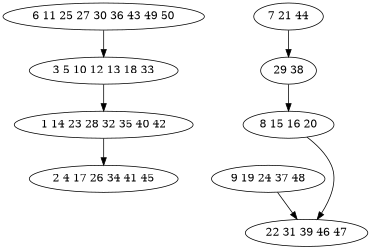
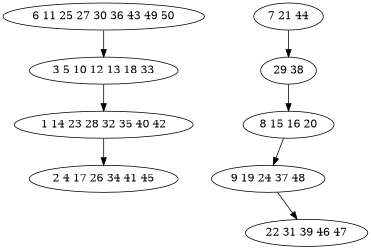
(333, 172) -> (280, 148)
